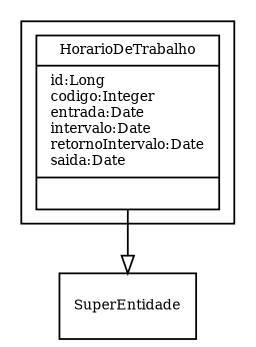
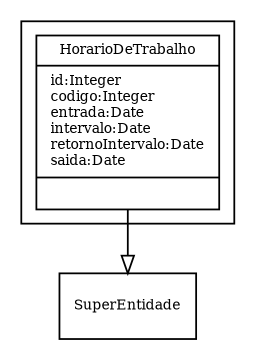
(78, 81) -> (86, 81)
